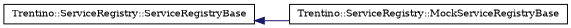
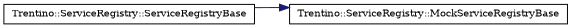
(277, 21) -> (267, 8)
